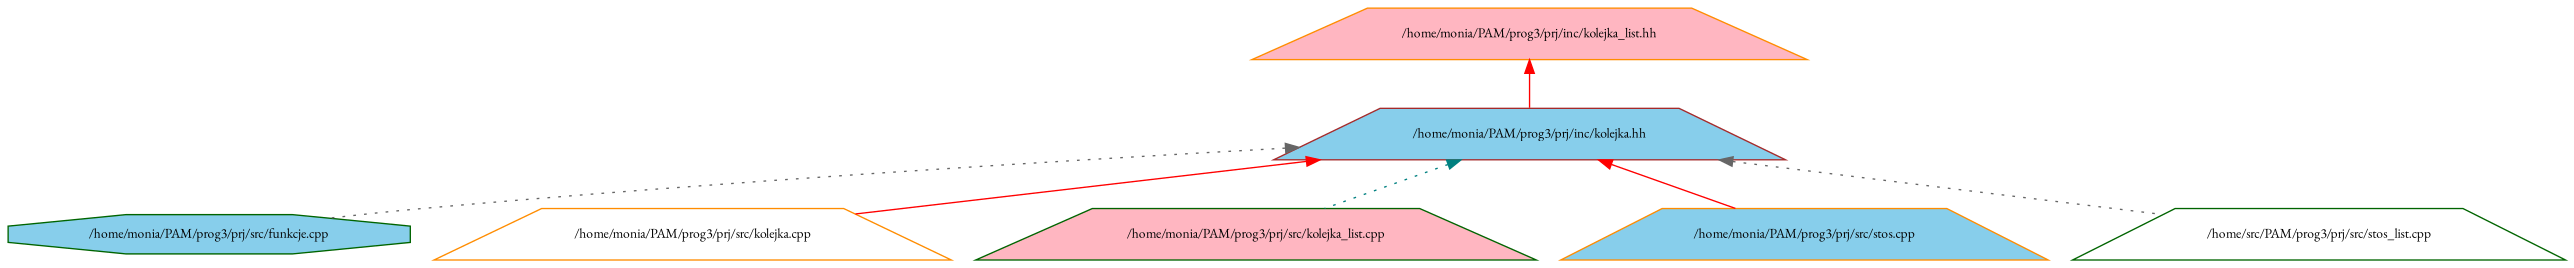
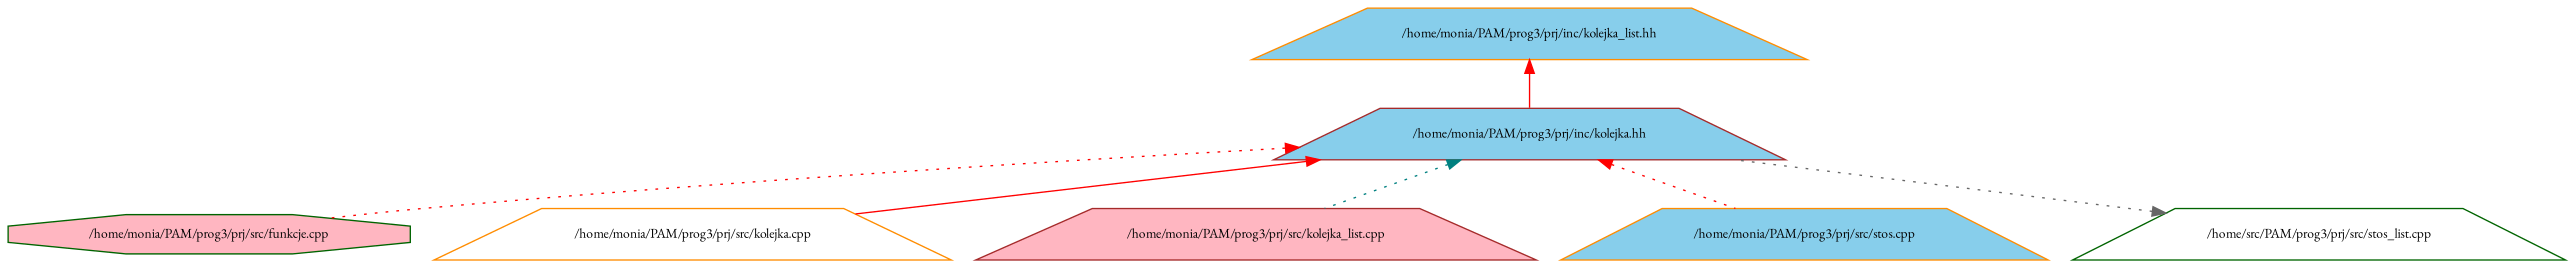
(1530, 34) -> (1530, 34)
(807, 178) -> (807, 178)
(1673, 186) -> (1673, 186)
(1948, 188) -> (1944, 185)
(209, 234) -> (209, 234)
(1256, 234) -> (1256, 234)
